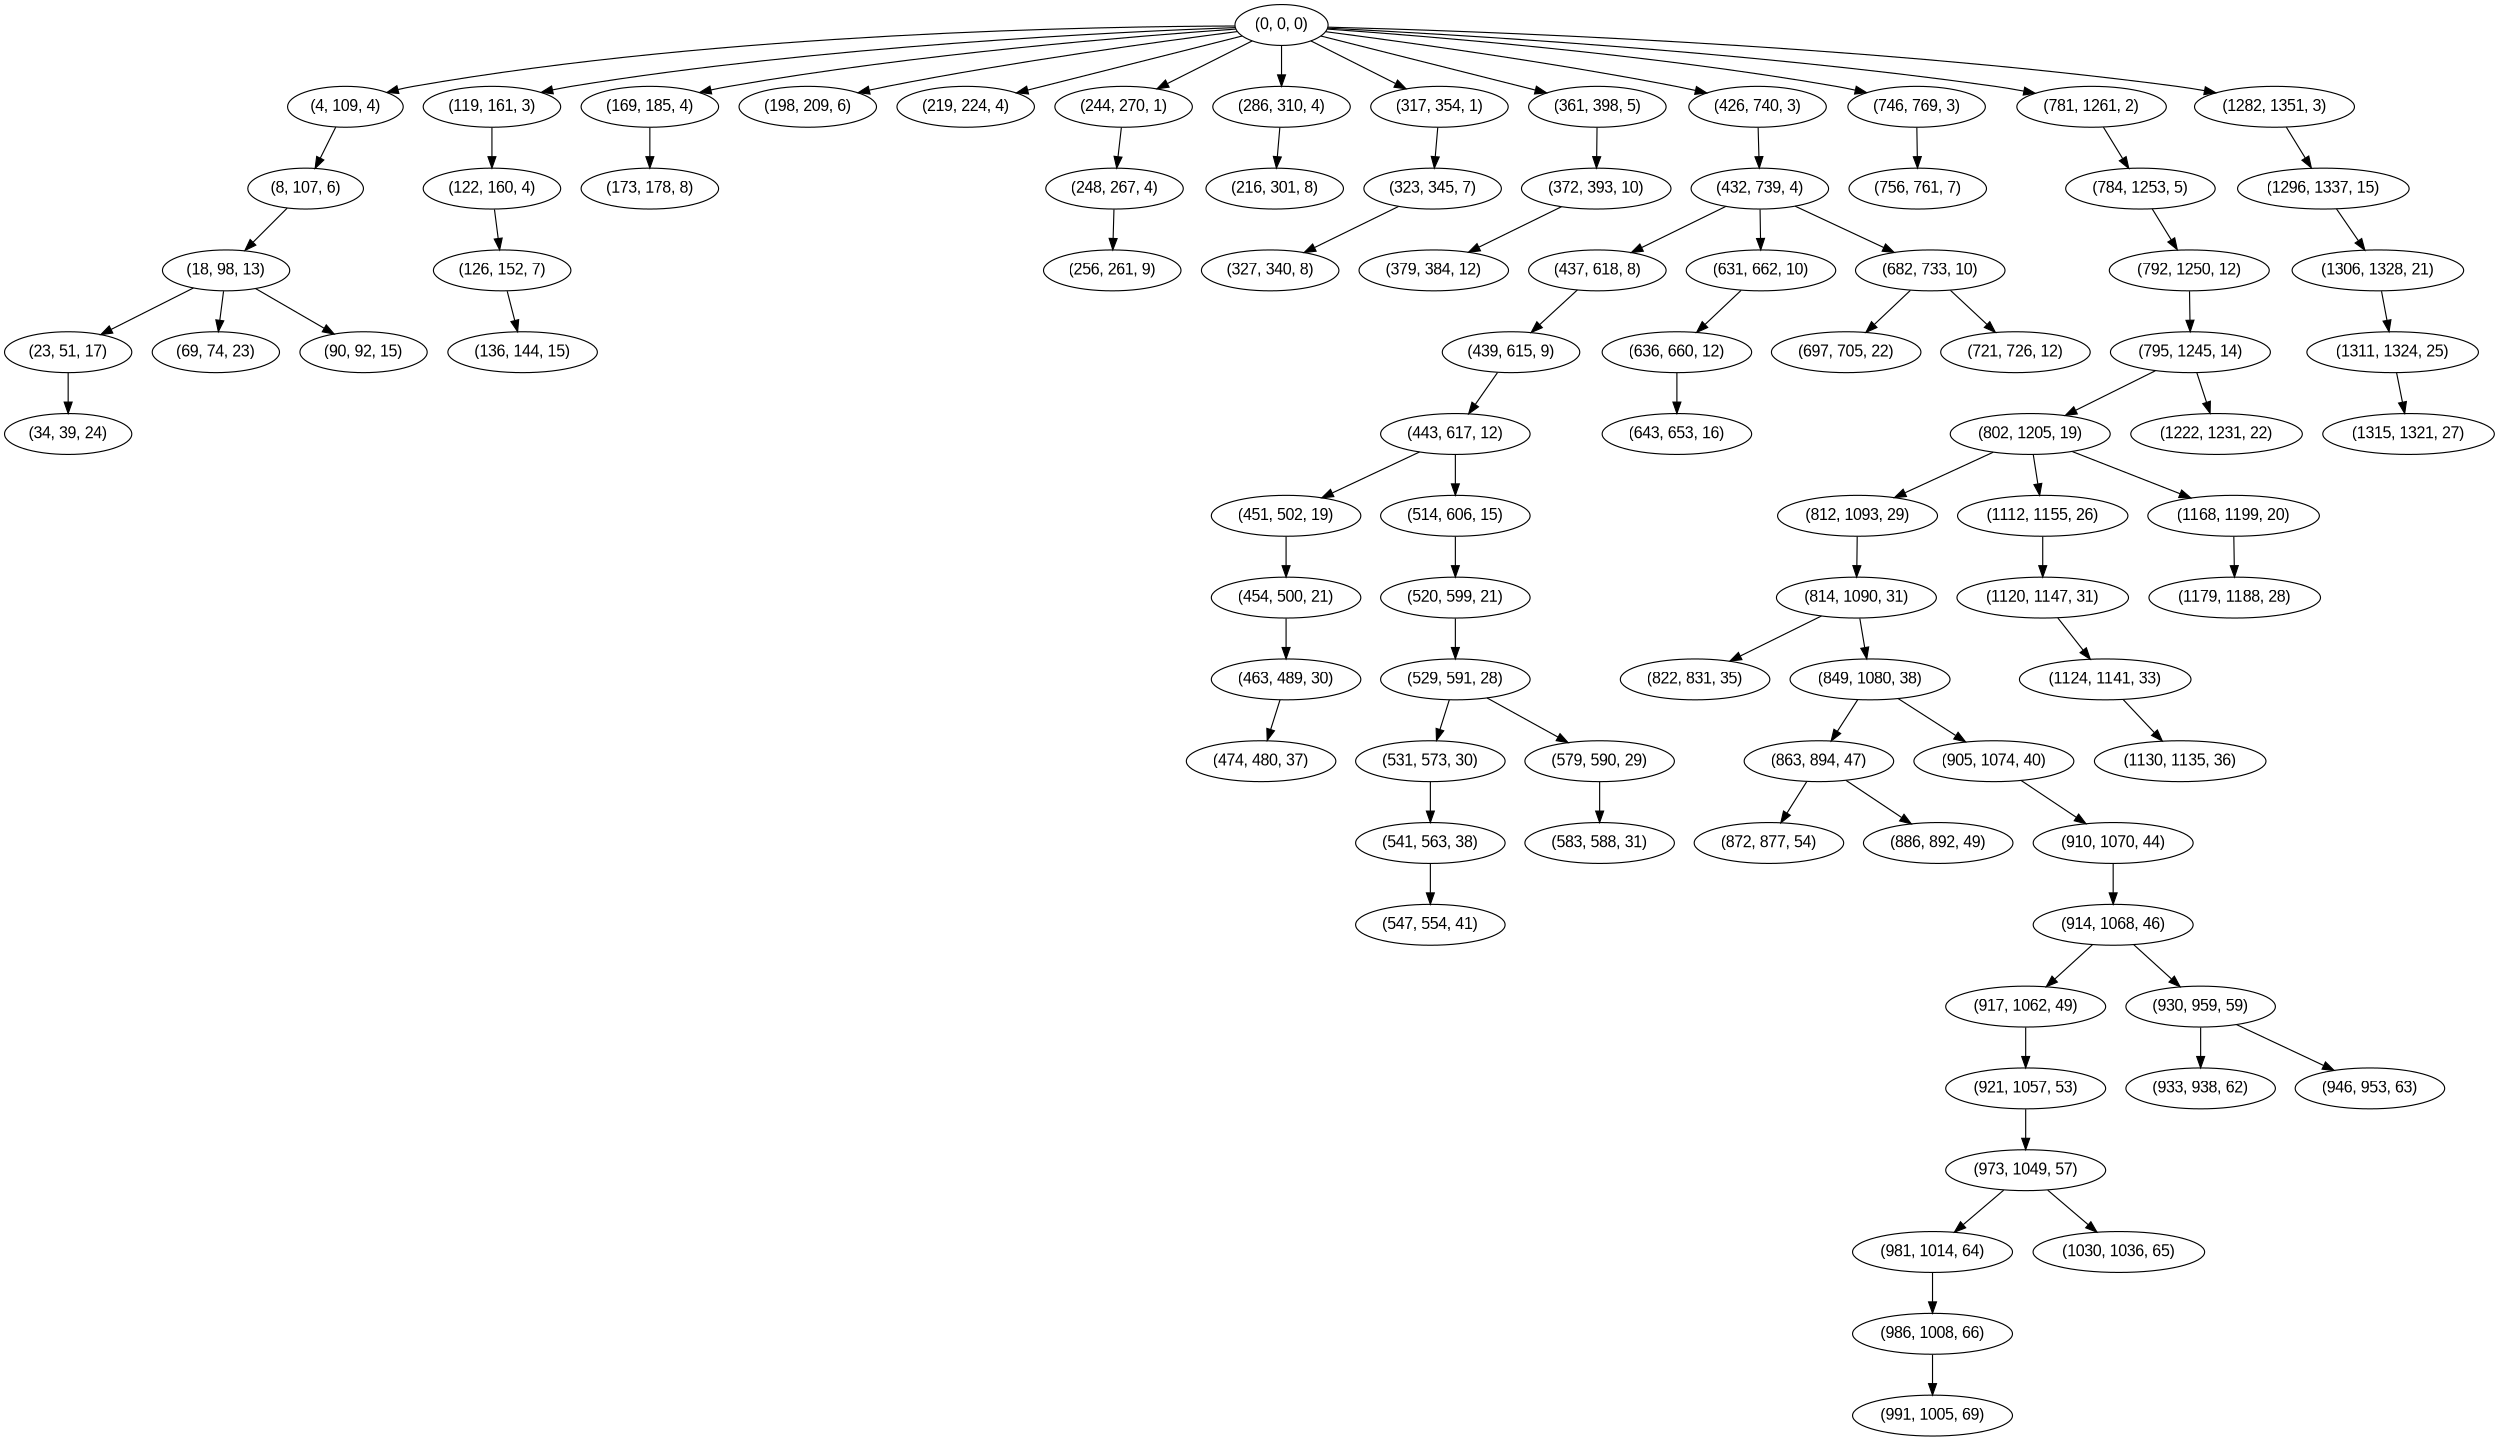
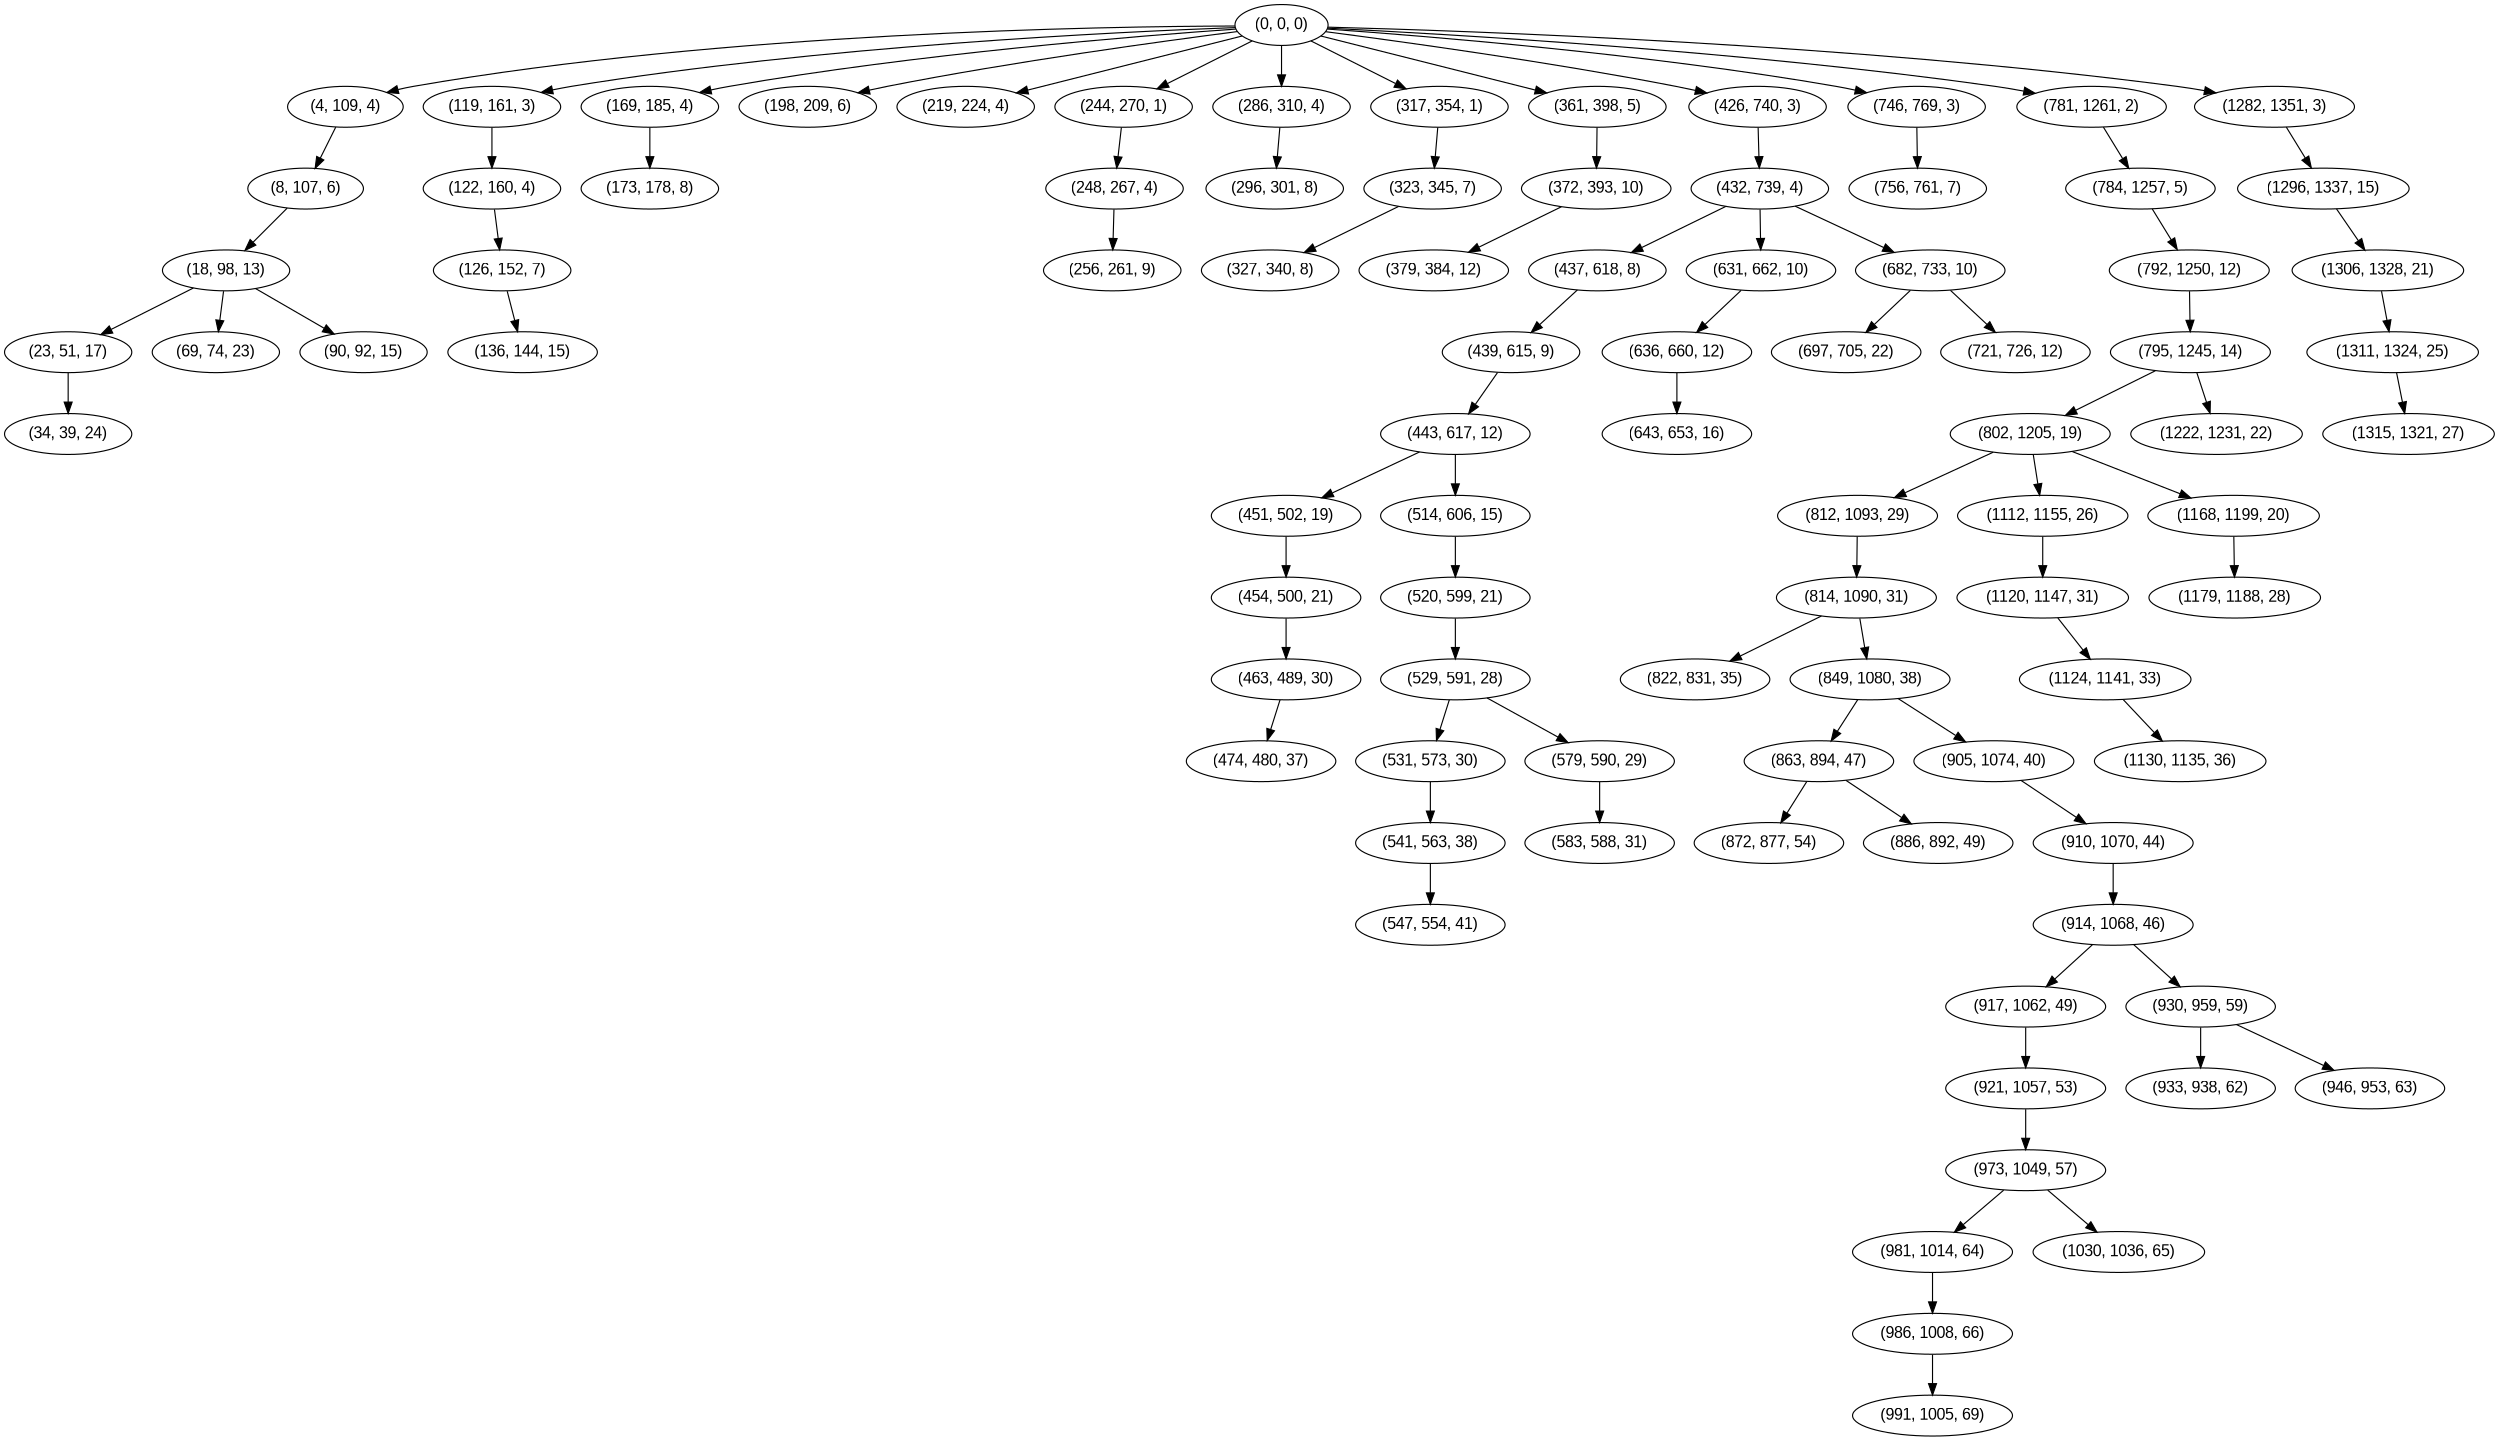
(1275, 189) -> (1275, 189)
(2140, 189) -> (2140, 189)
